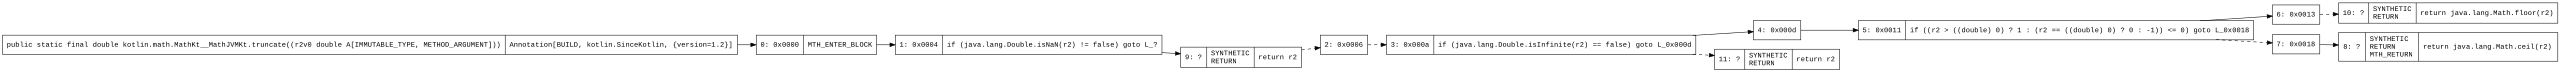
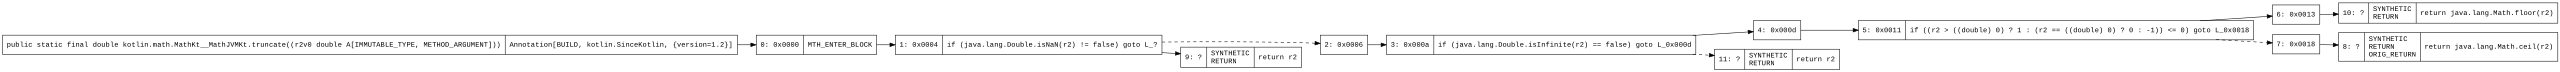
(2327, 14) -> (2327, 14)
(1374, 45) -> (1374, 45)
(1308, 49) -> (1239, 42)
(2391, 54) -> (2392, 54)
